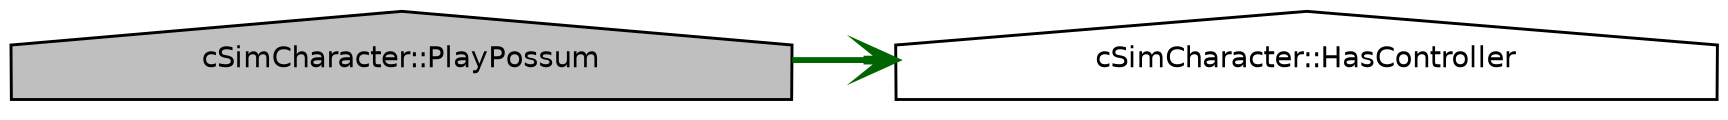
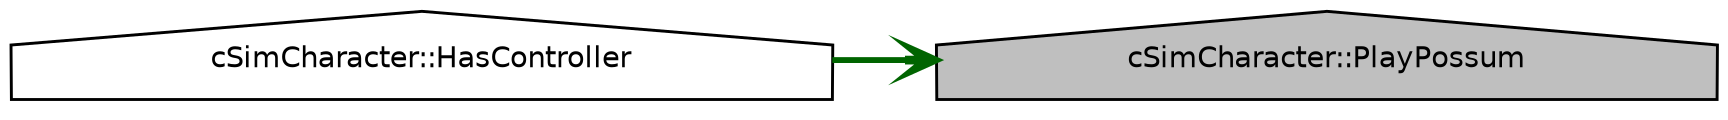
(829, 60) -> (870, 60)
